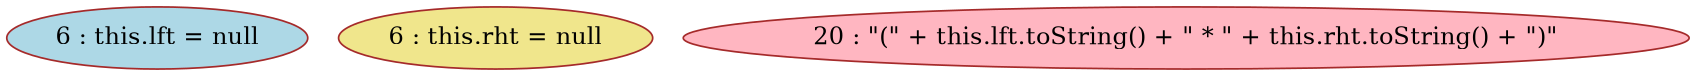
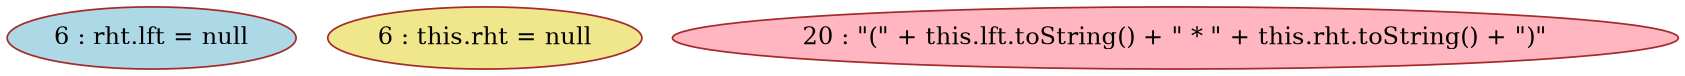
(157, 38) -> (152, 38)
